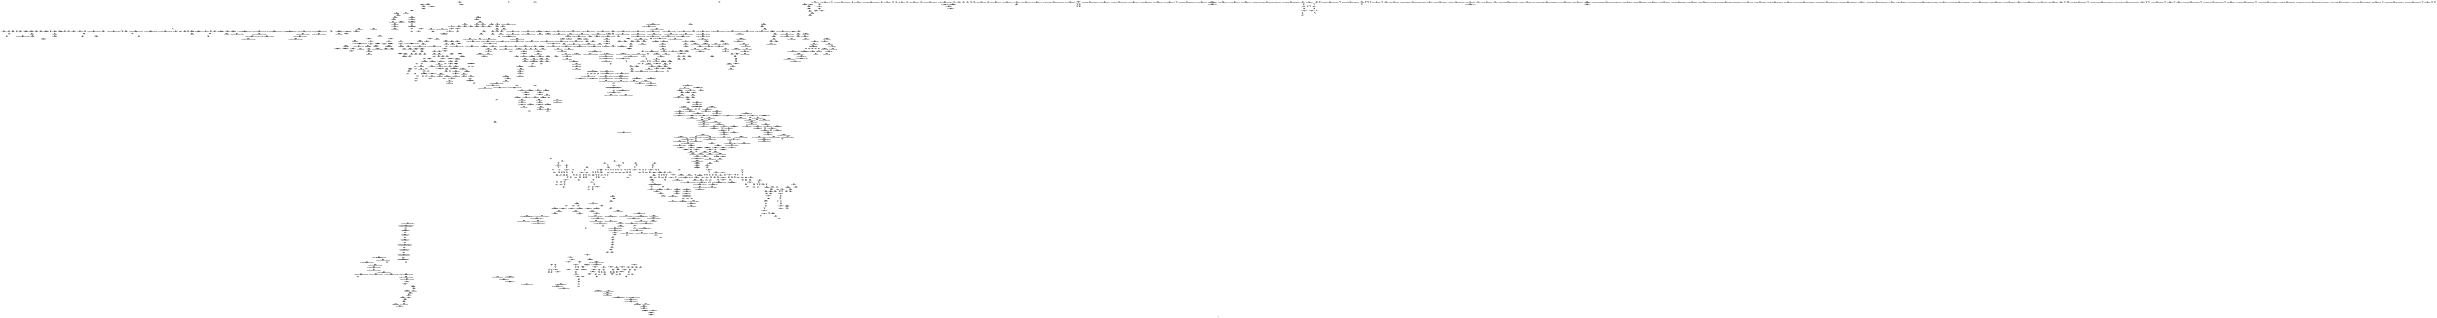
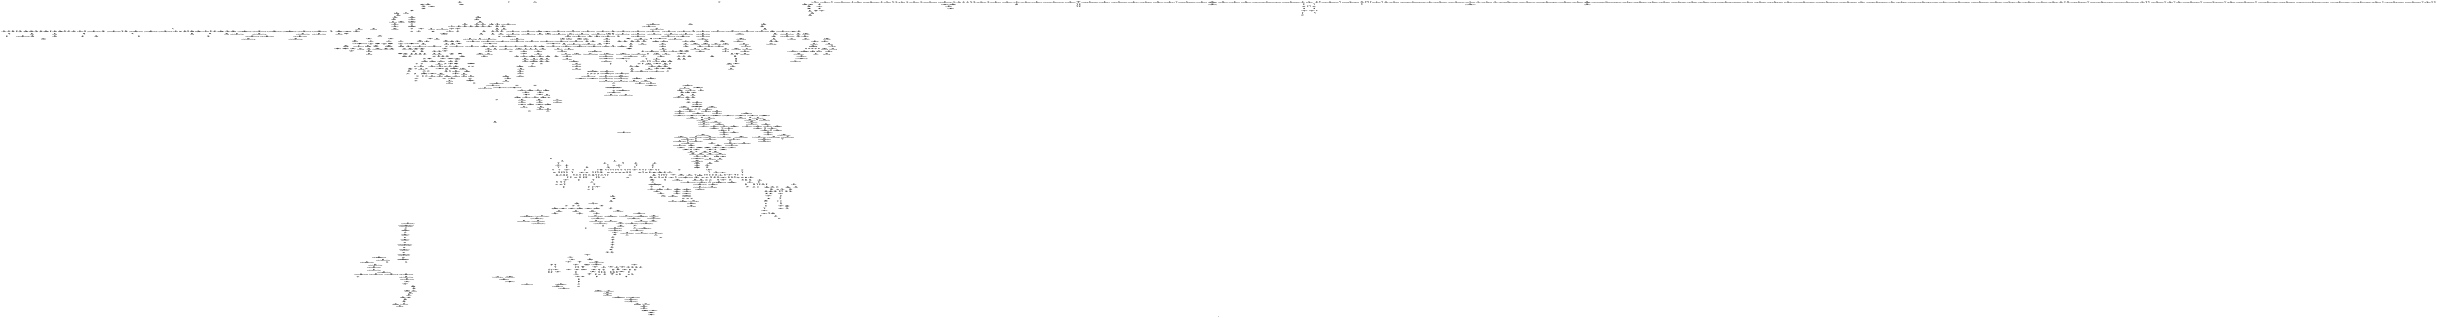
(653, 36) -> none
(789, 59) -> none
